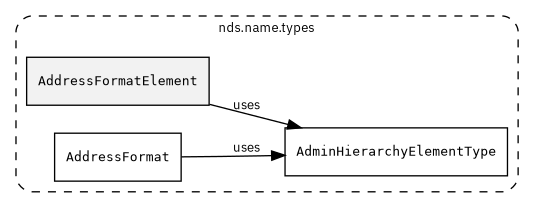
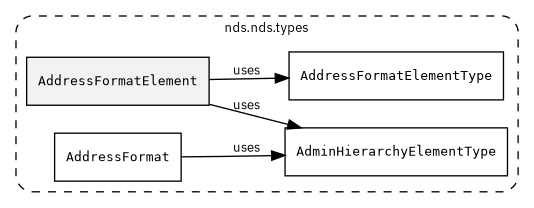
(267, 29) -> (267, 29)
none -> (396, 76)
